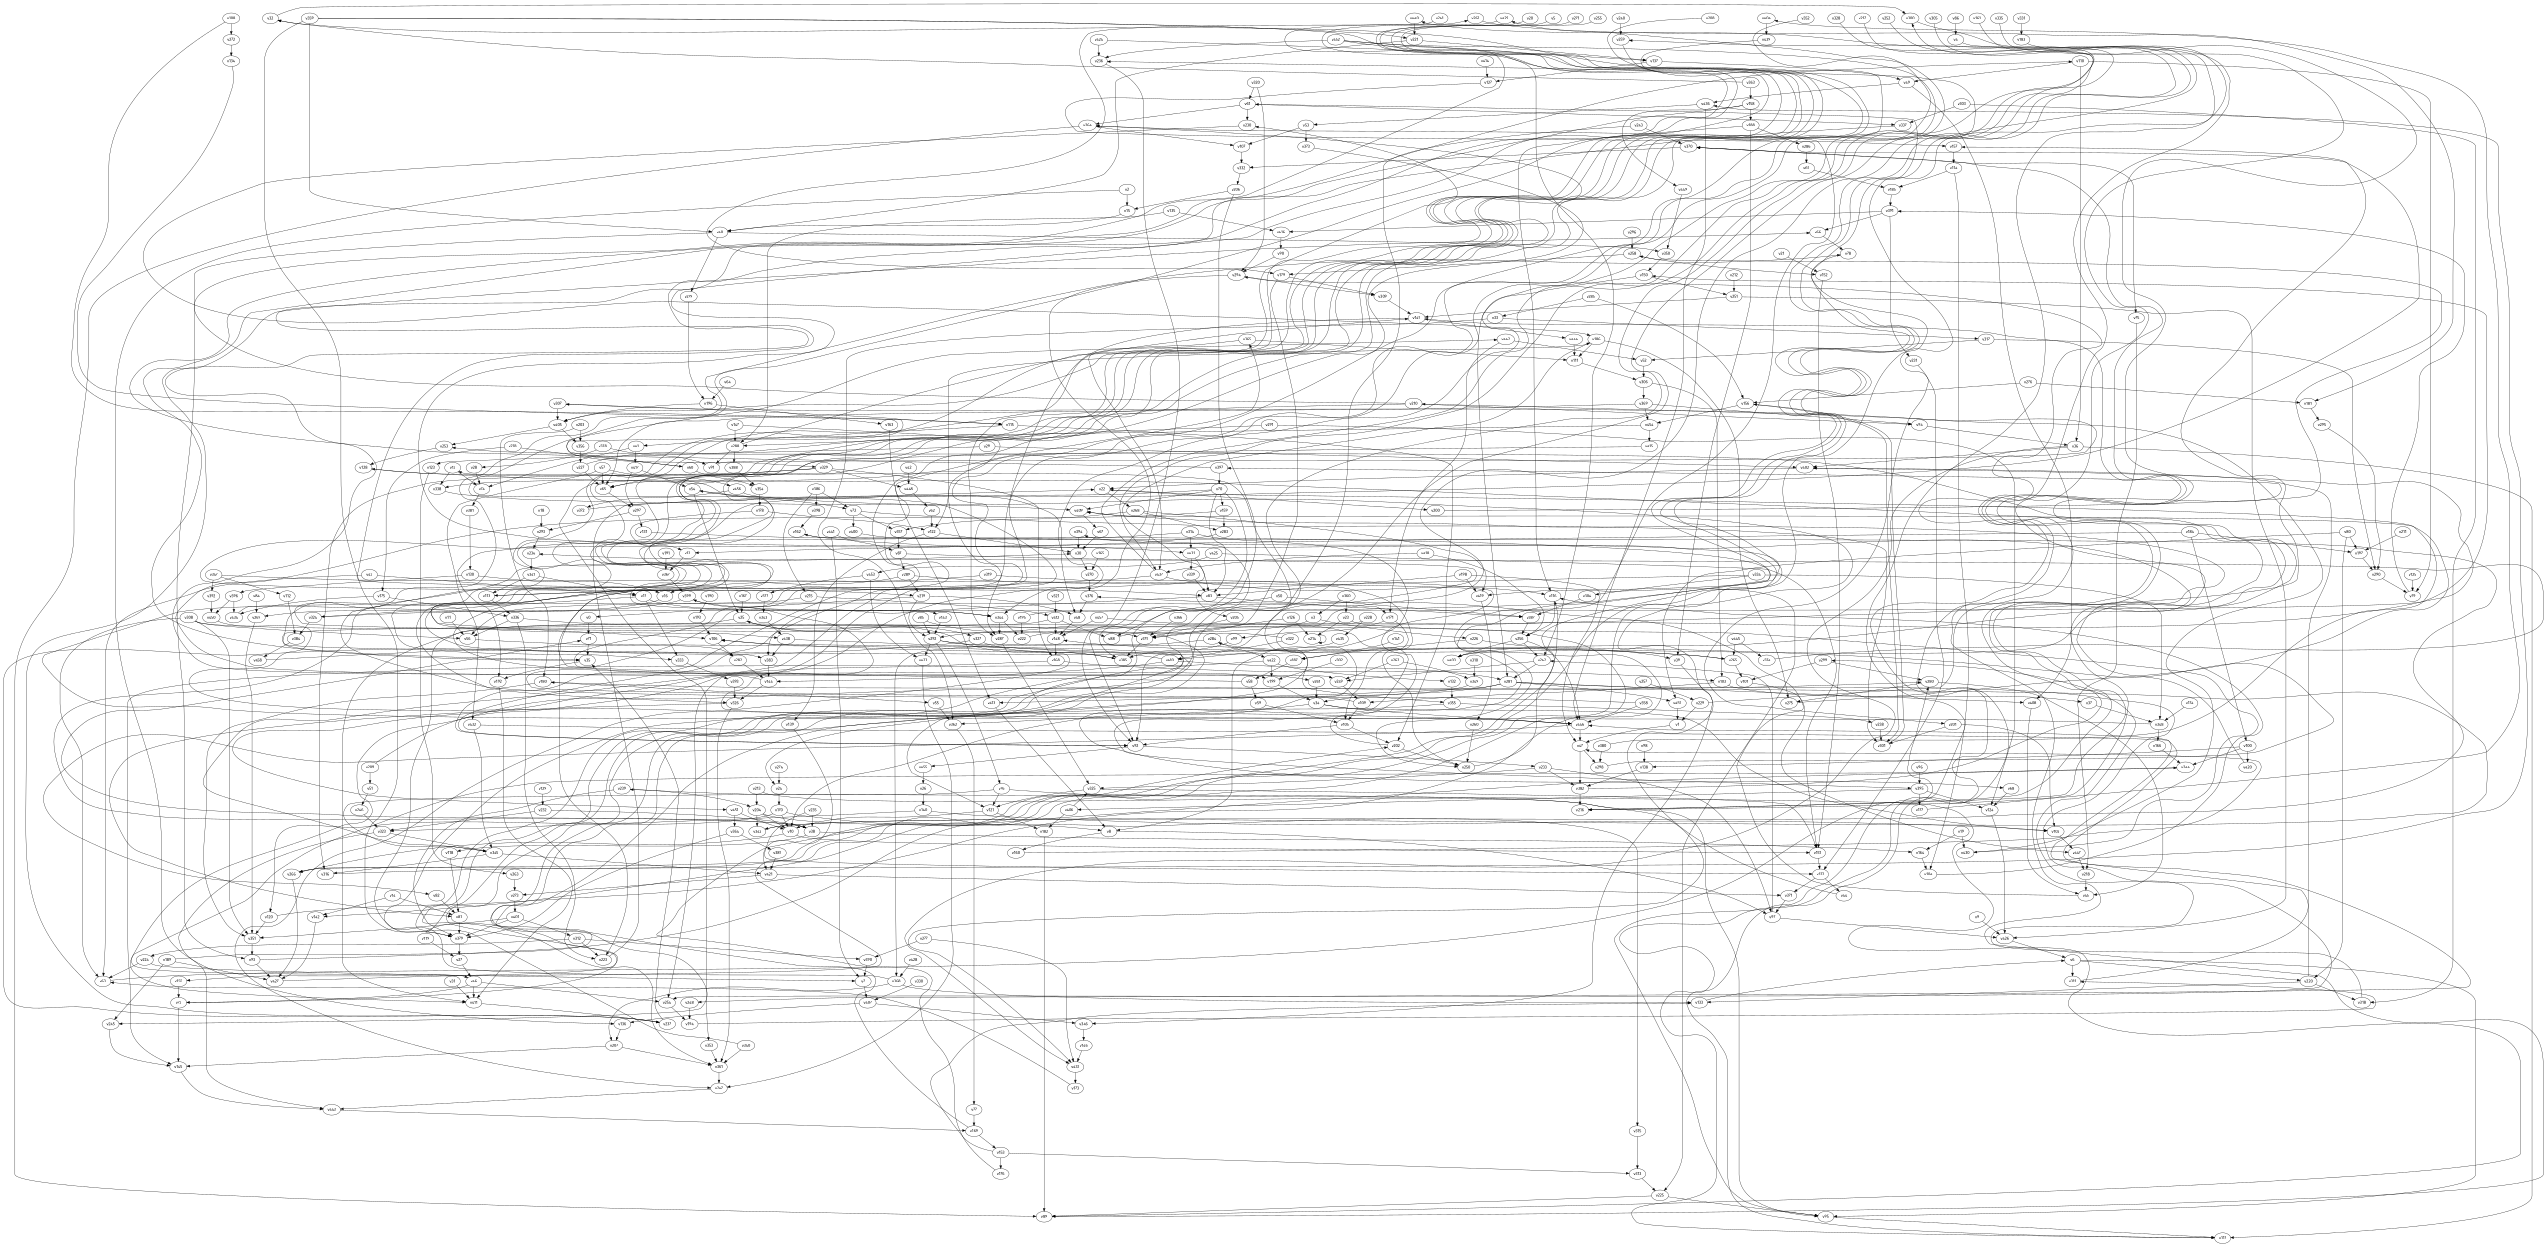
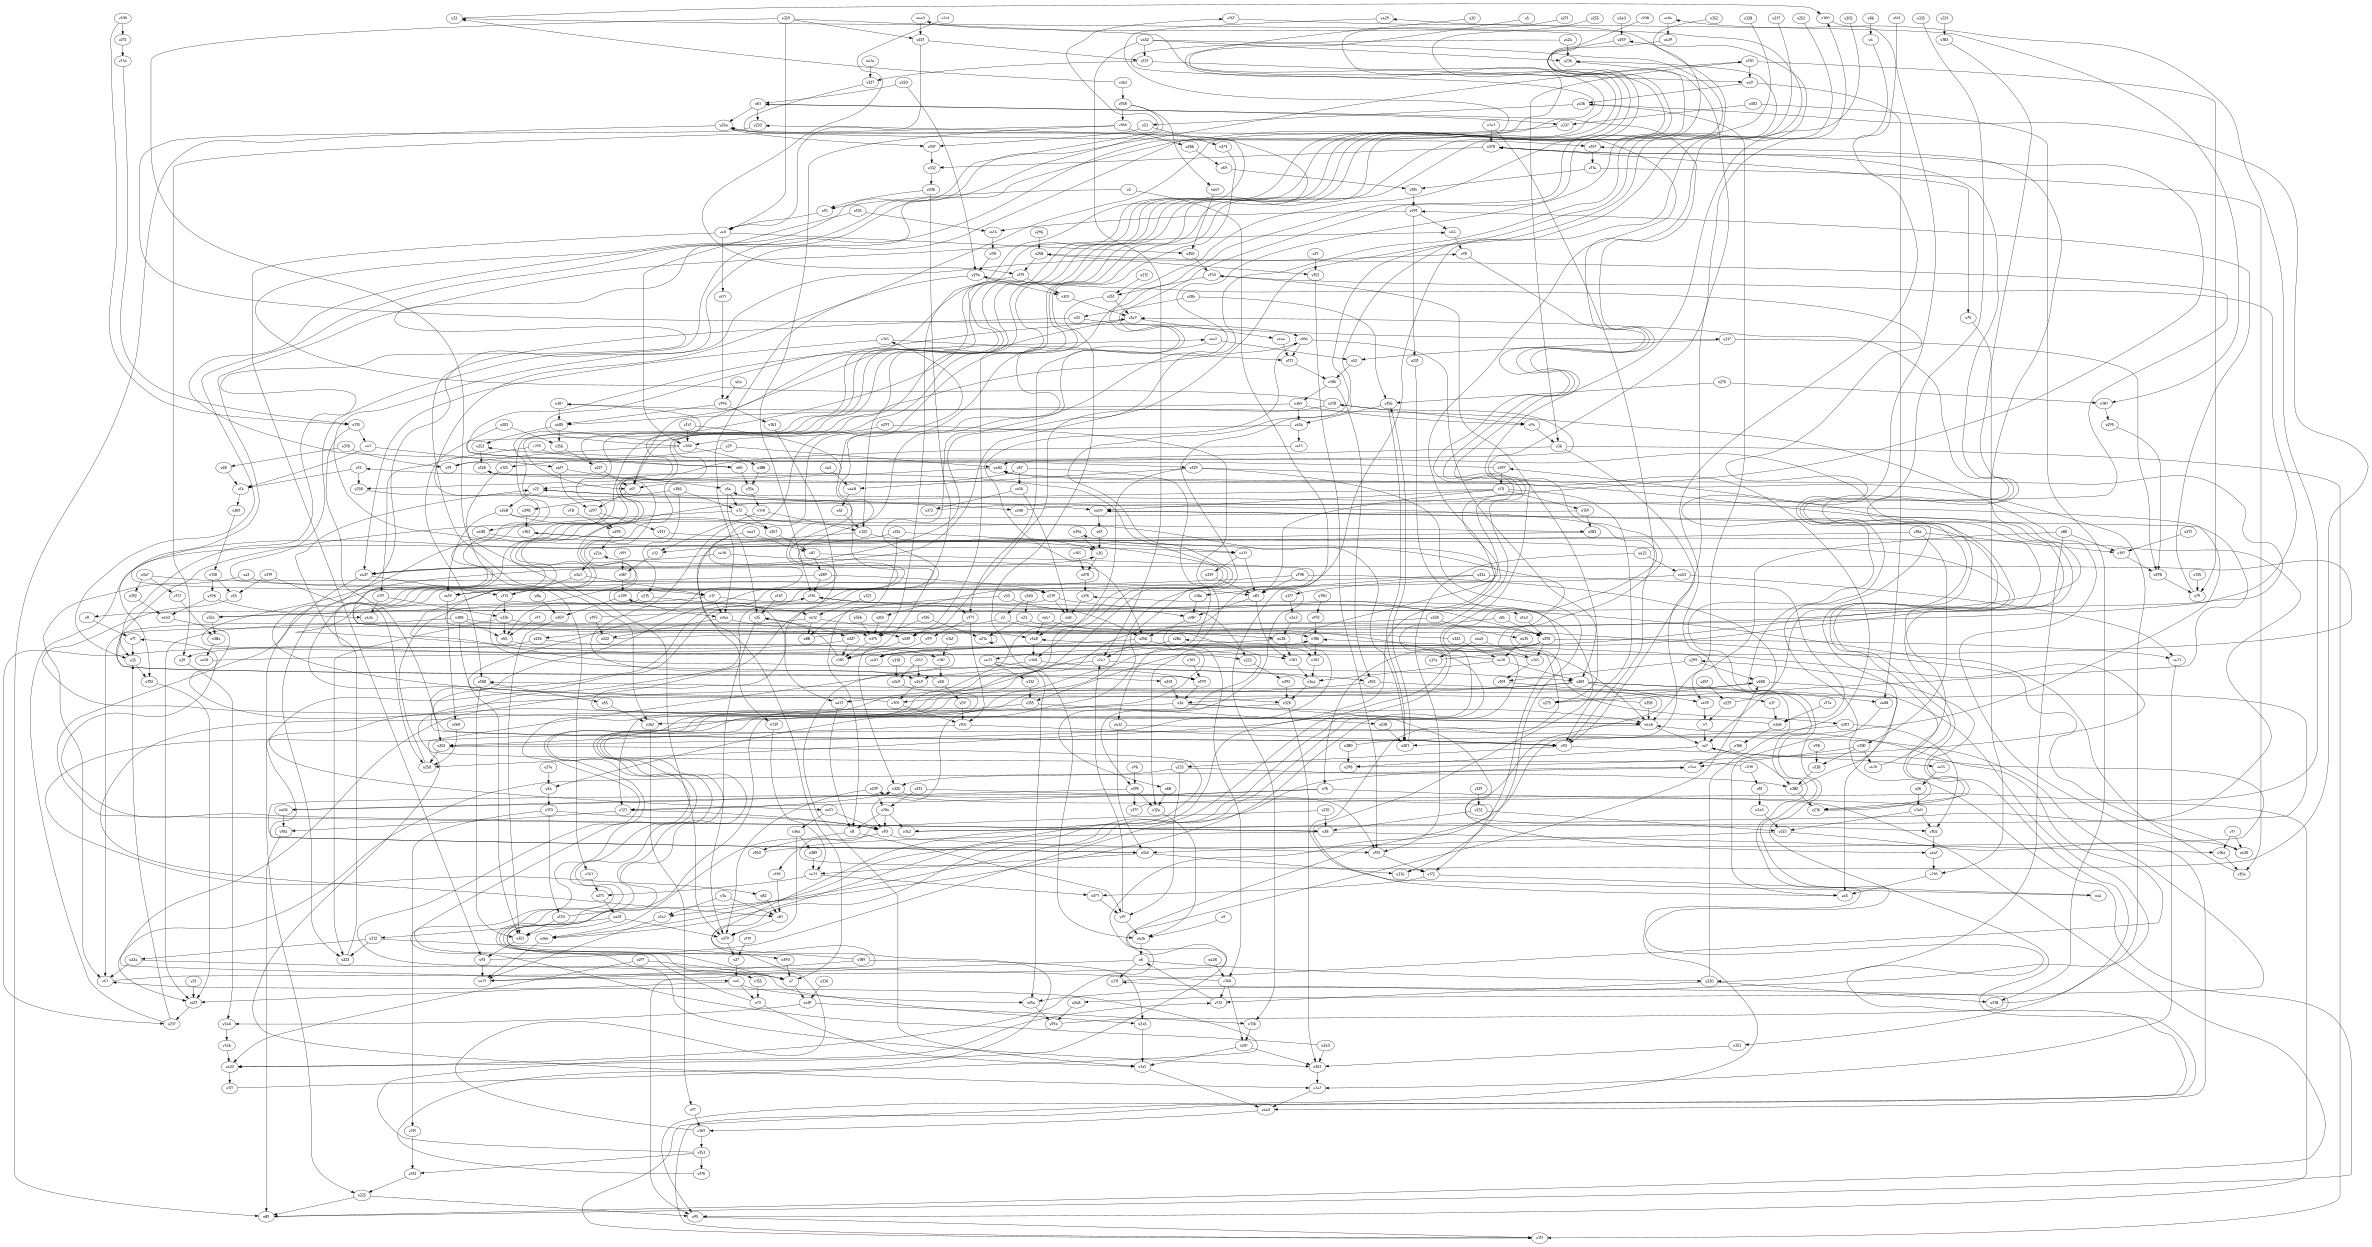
(898, 948) -> (692, 965)
